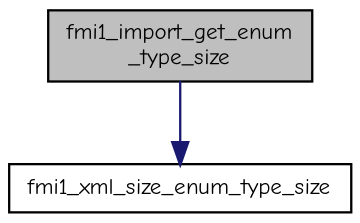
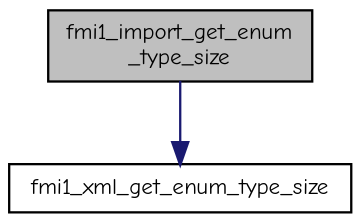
(180, 188) -> (180, 188)
